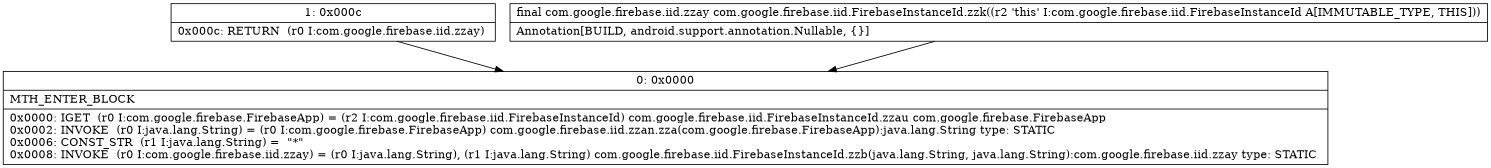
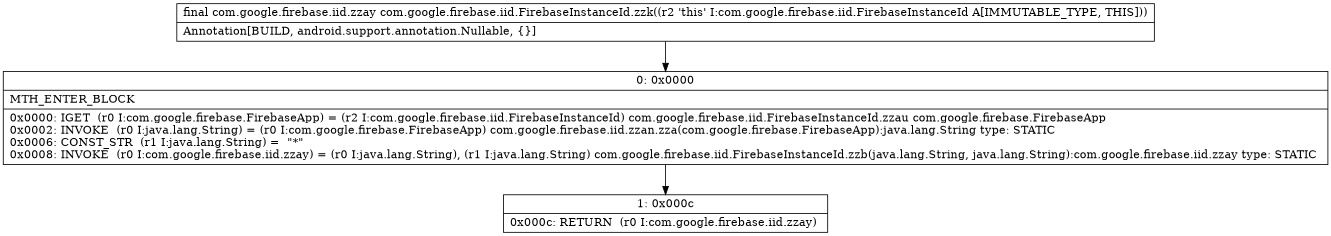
(446, 55) -> (666, 175)
